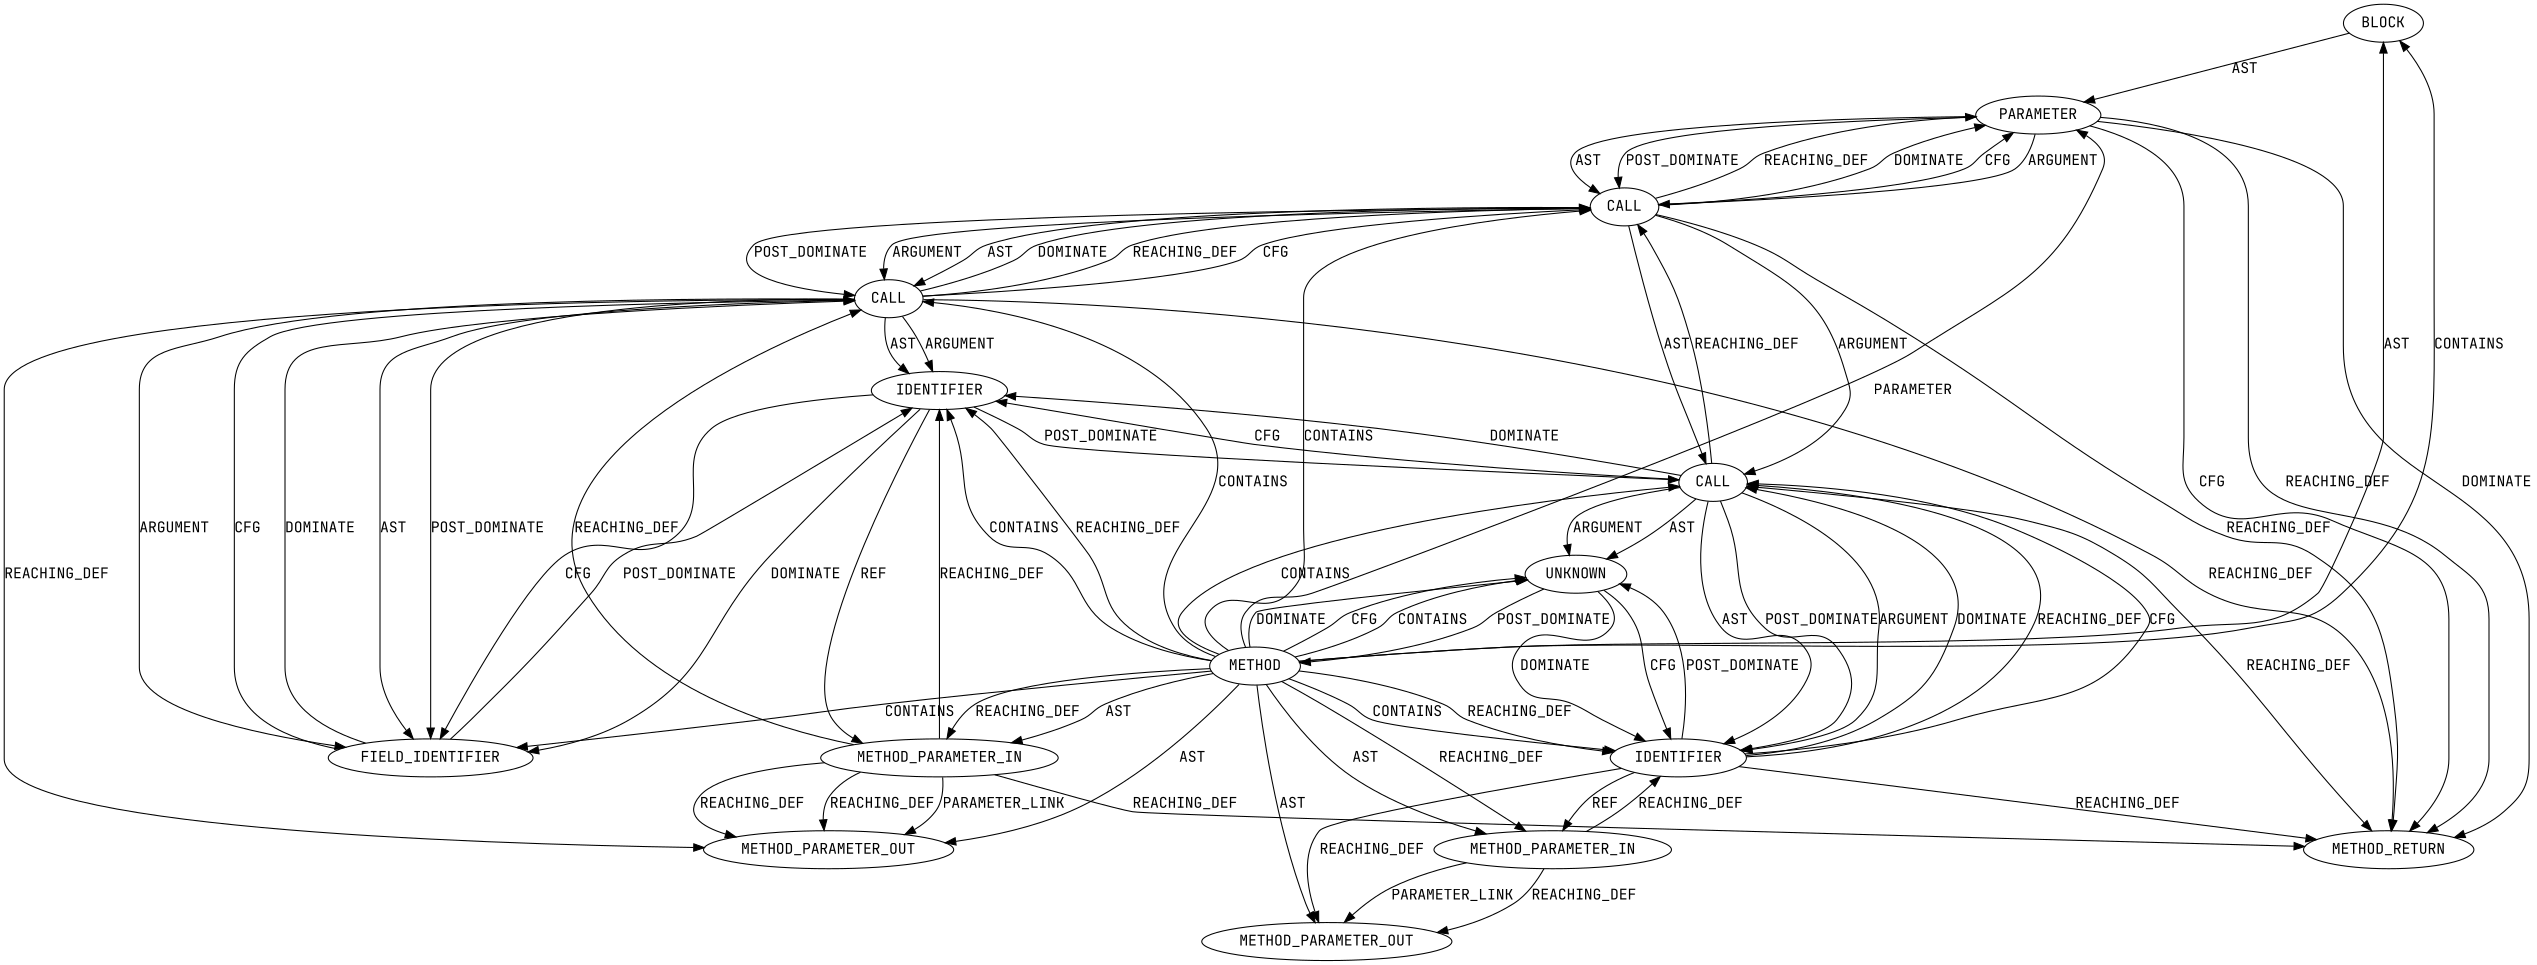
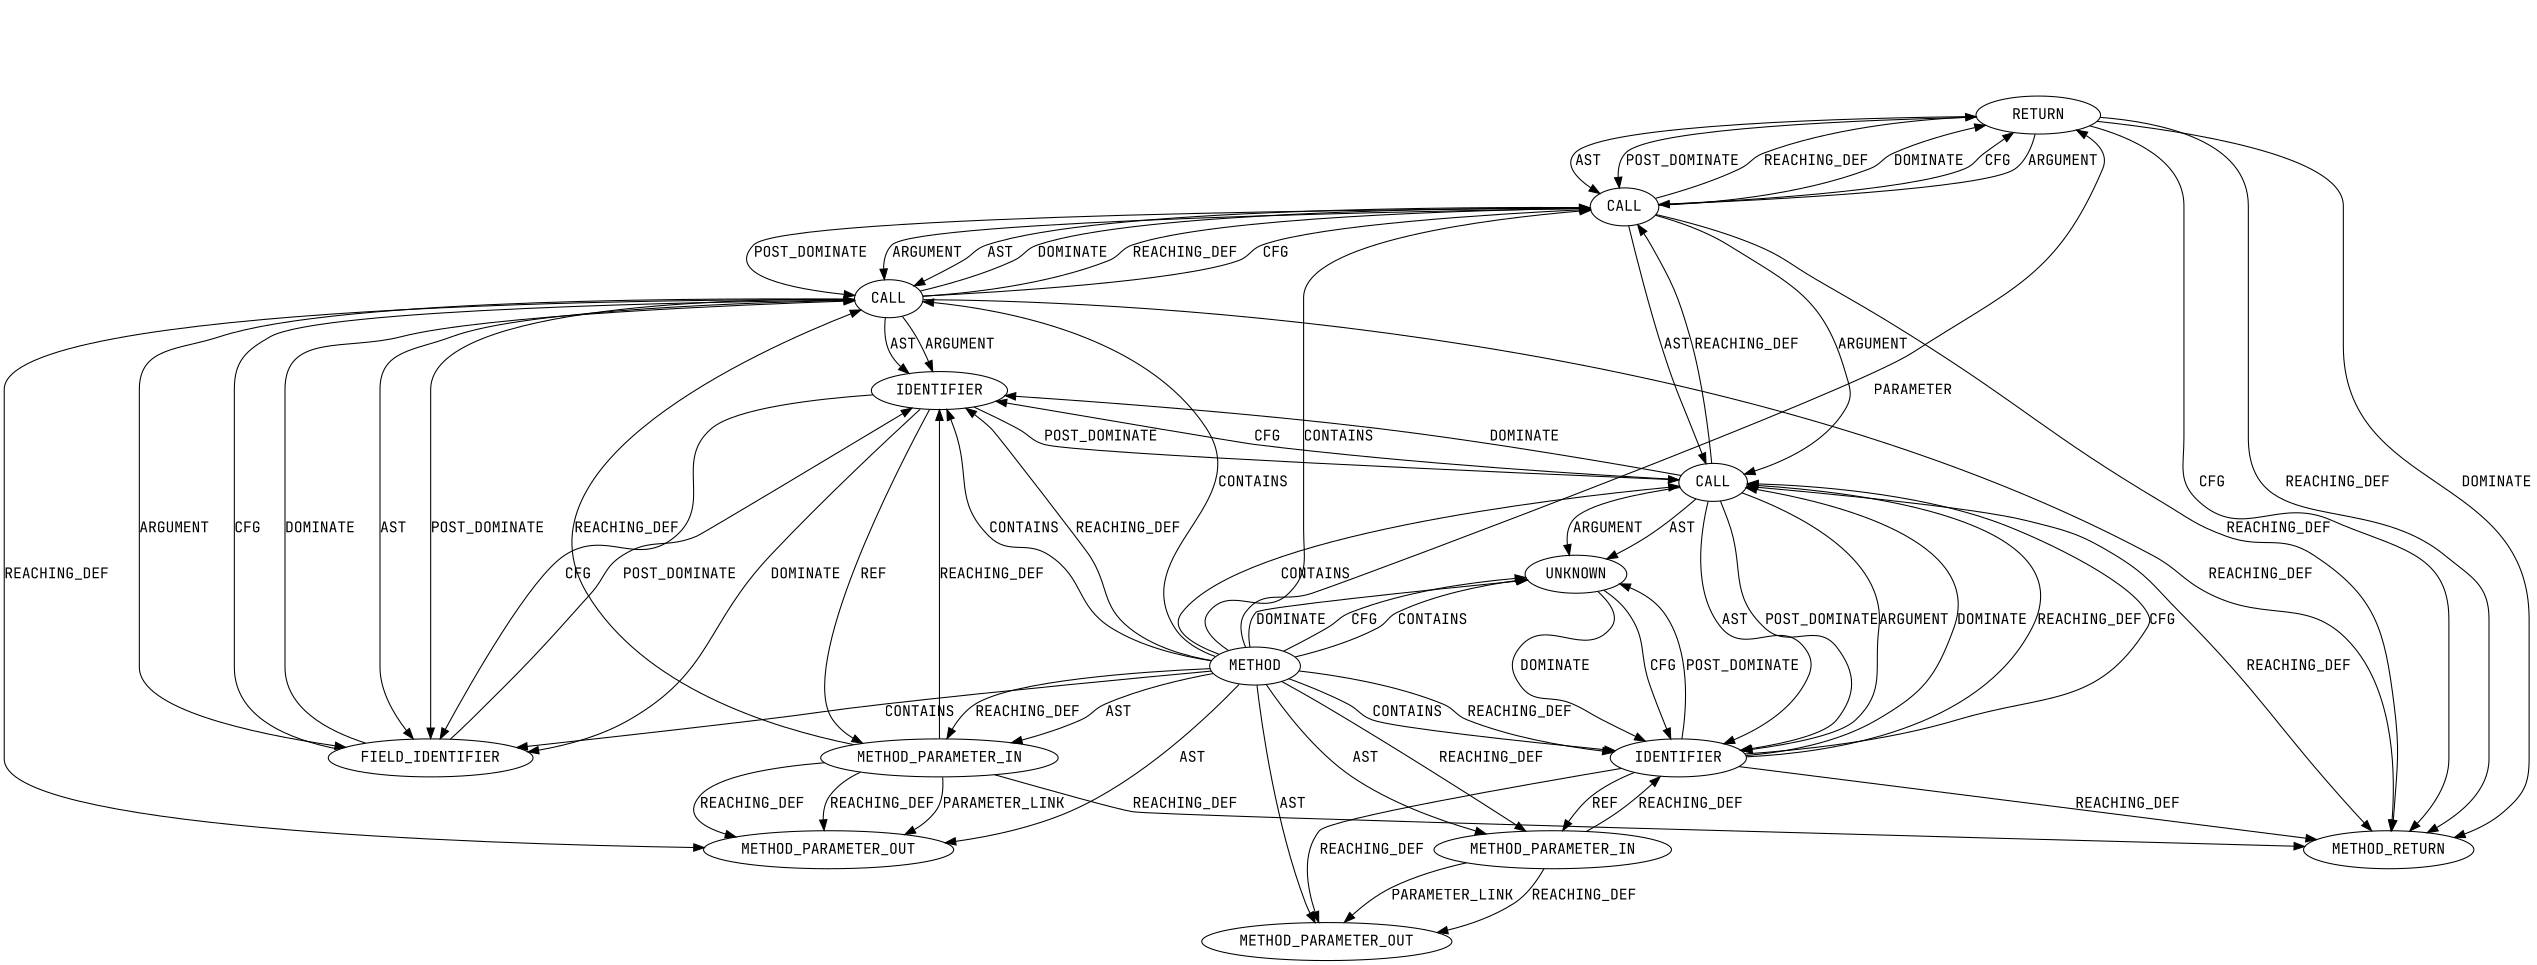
(2383, 23) -> none
(2038, 115) -> (2038, 115)
(1432, 641) -> none
